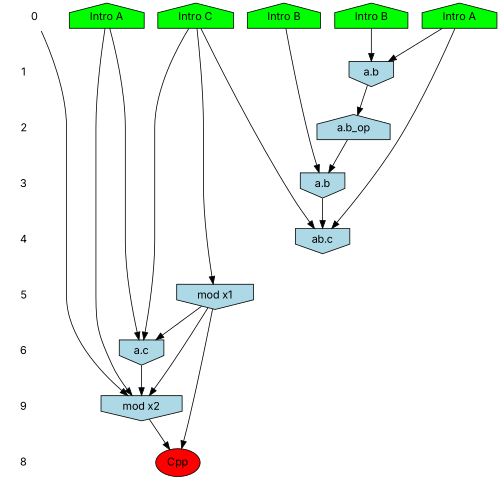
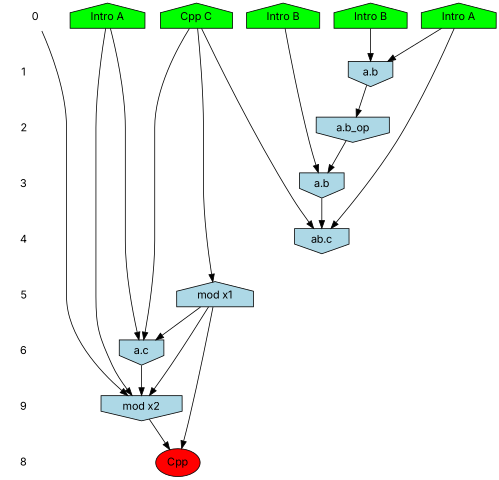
(196, 17) -> (196, 17)
(354, 128) -> (353, 128)
(215, 296) -> (215, 296)
